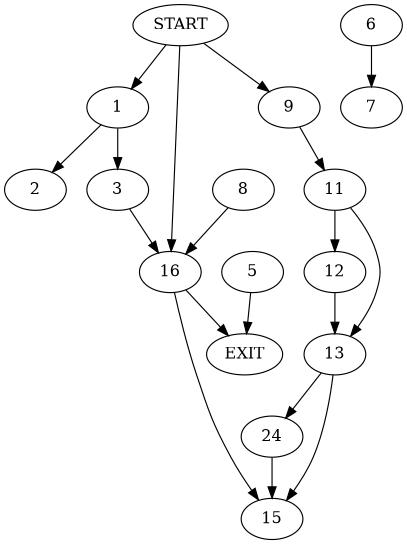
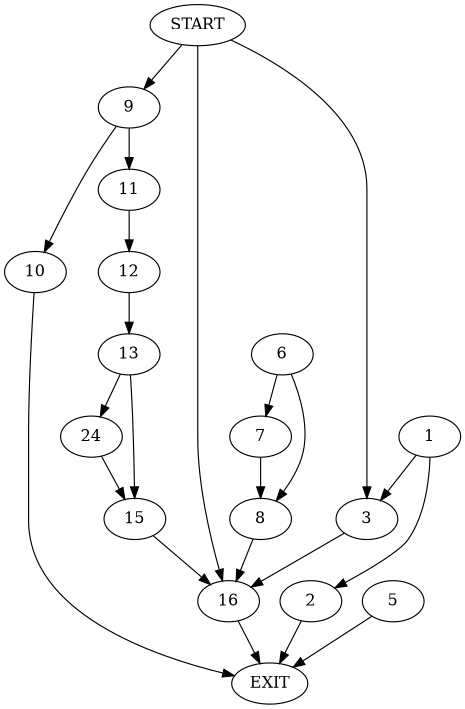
(152, 62) -> (367, 232)
(380, 266) -> none
none -> (35, 272)
(203, 395) -> (177, 556)
none -> (305, 434)
none -> (261, 472)
none -> (293, 637)
